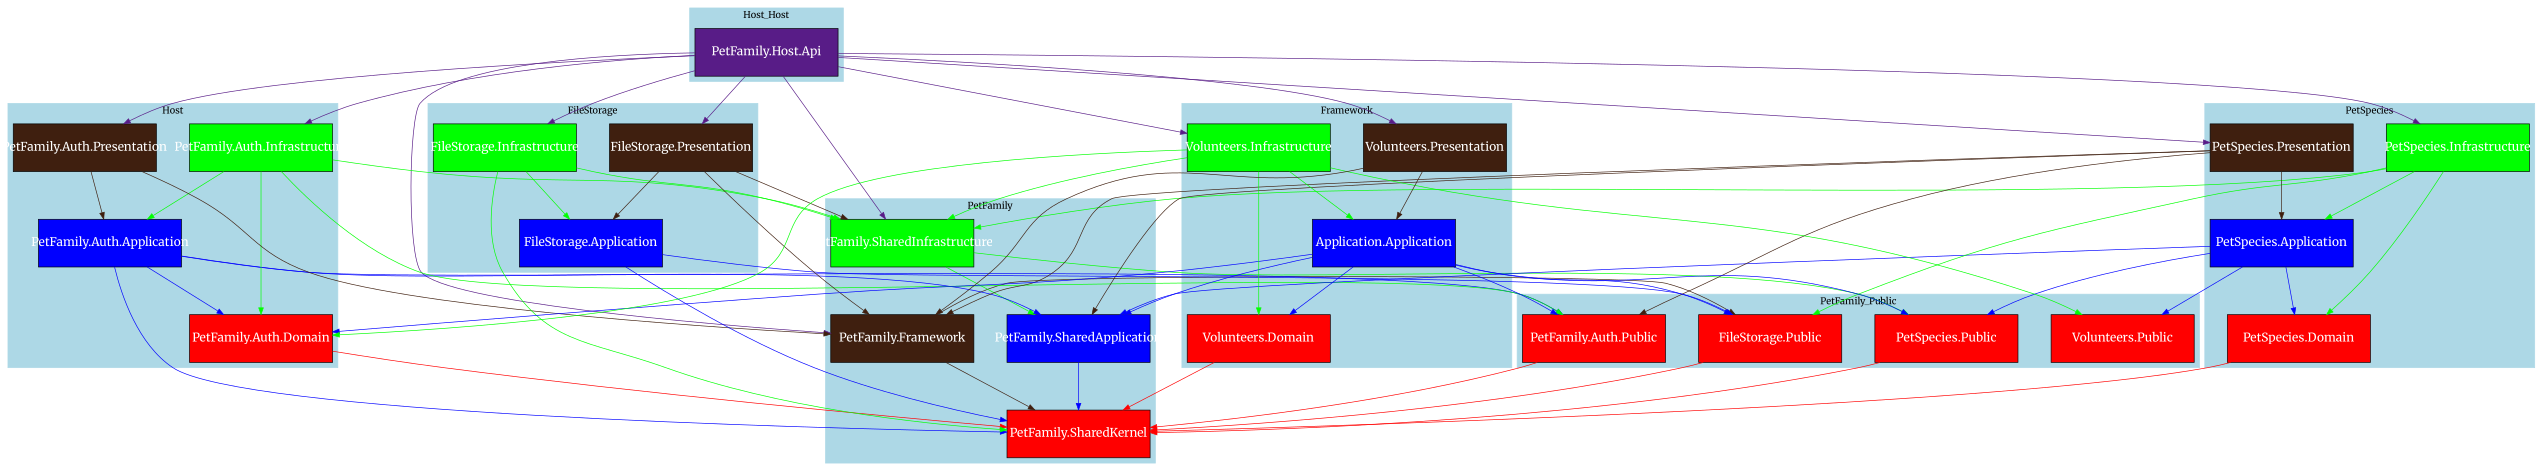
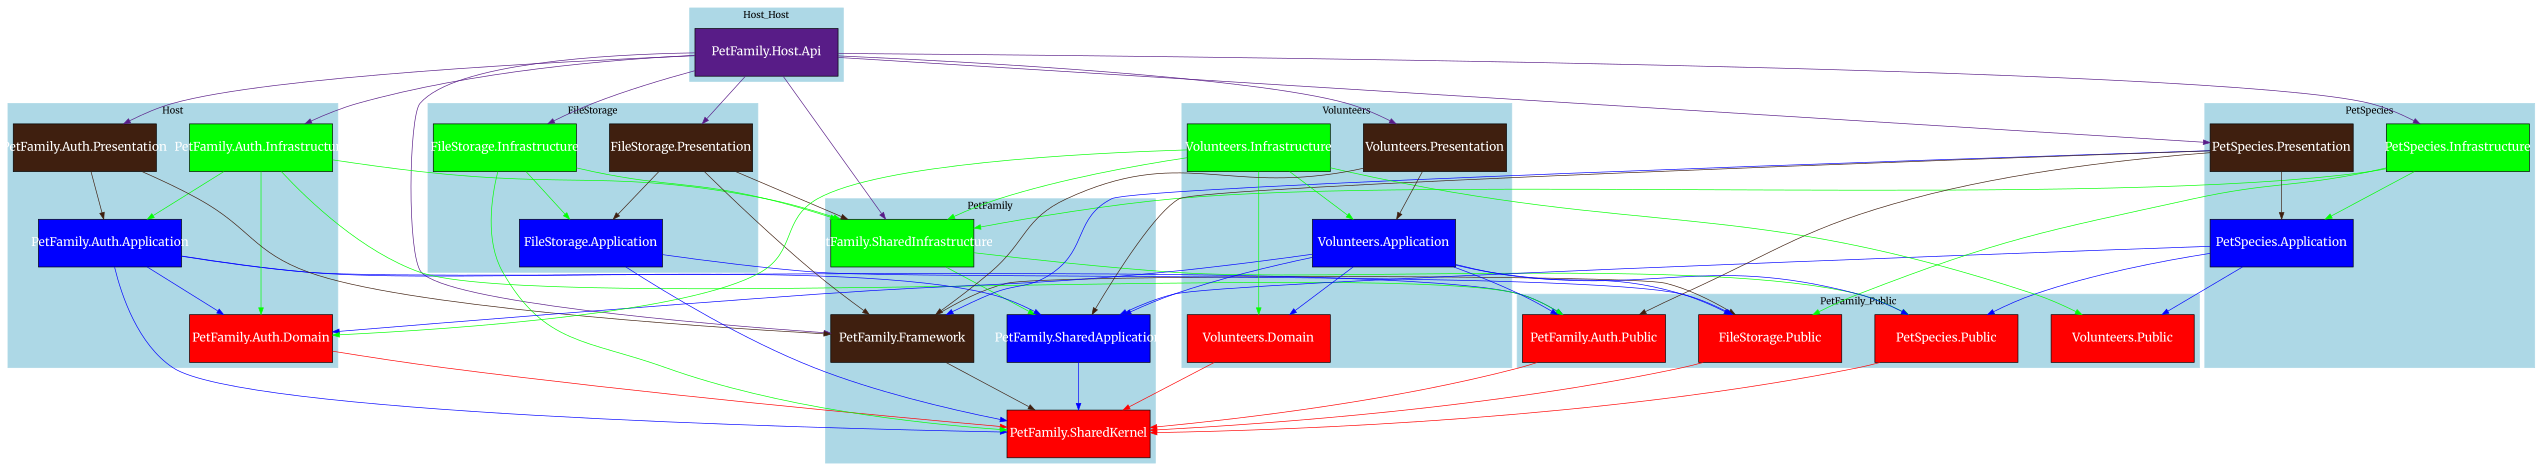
(1009, 99) -> none
(1347, 111) -> (1347, 111)
(1232, 189) -> (1232, 189)
(1384, 243) -> (1384, 243)
(2299, 339) -> none
